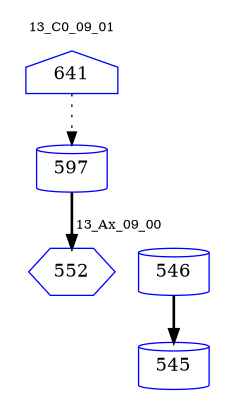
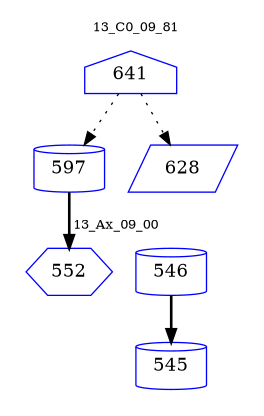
(72, 28) -> (136, 28)
none -> (183, 169)
